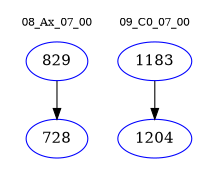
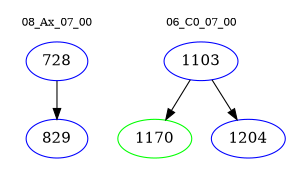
(155, 23) -> (202, 23)
(155, 61) -> (201, 61)
(57, 95) -> (57, 95)
none -> (155, 139)
